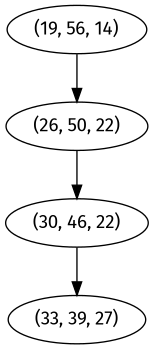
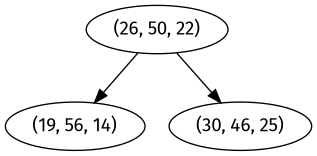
(77, 71) -> (121, 73)
(77, 223) -> (240, 126)
(77, 320) -> none
